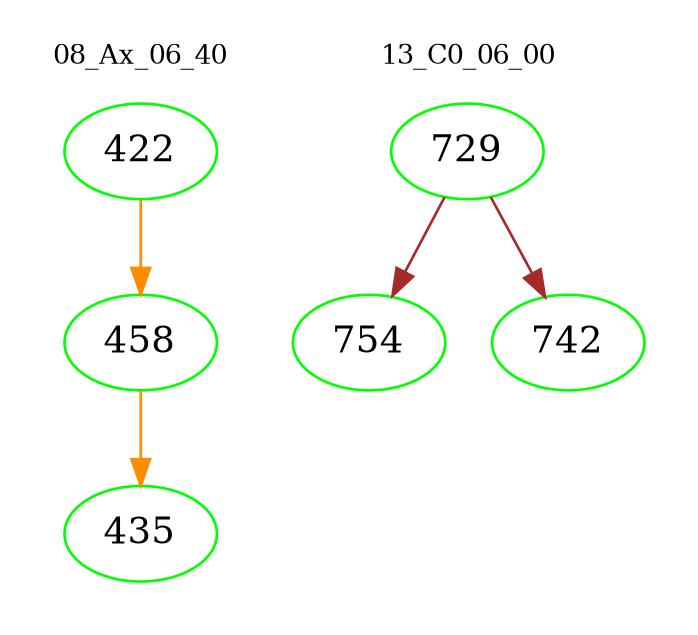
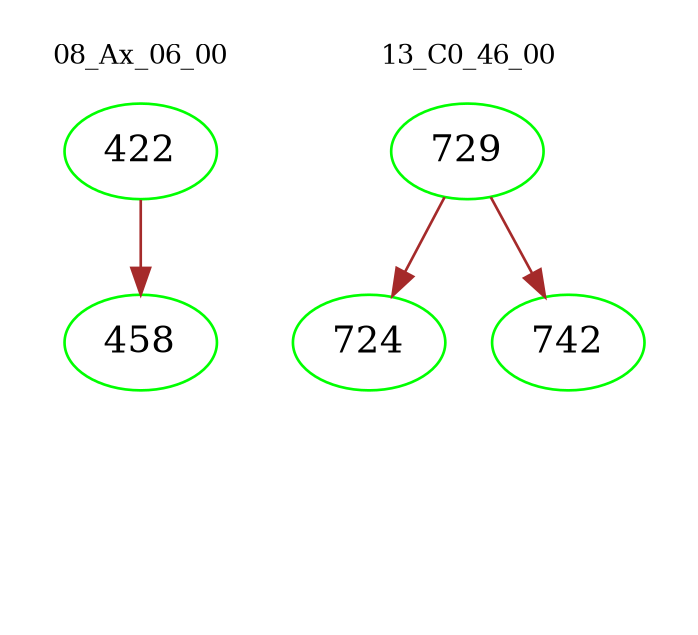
(141, 57) -> (141, 57)
(469, 57) -> (469, 57)
(141, 234) -> (141, 234)
(369, 343) -> (369, 343)
(141, 534) -> none
